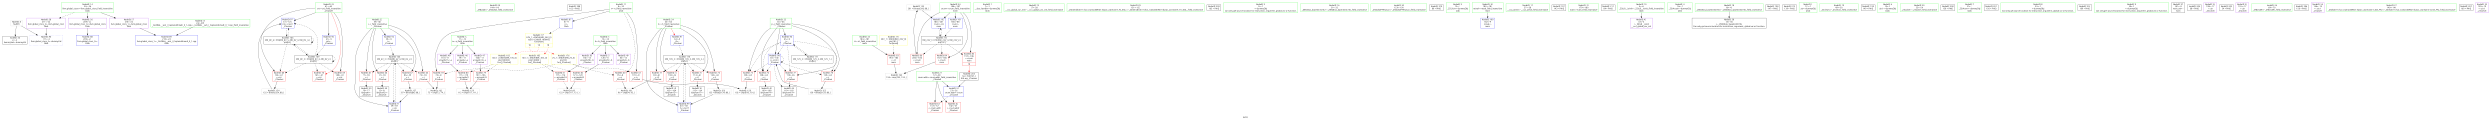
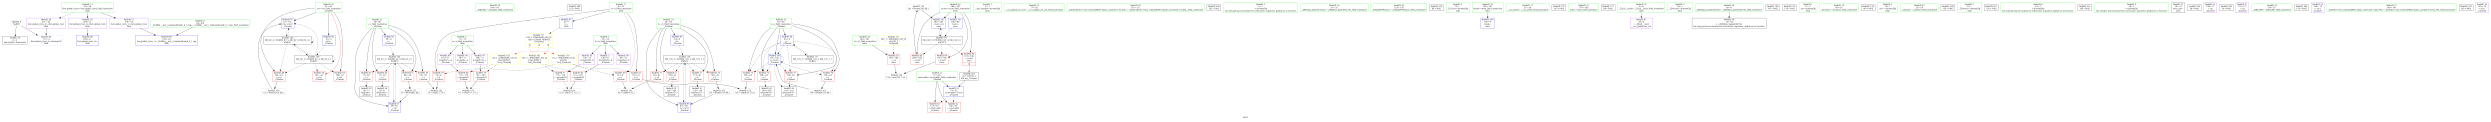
(673, 31) -> (673, 31)
